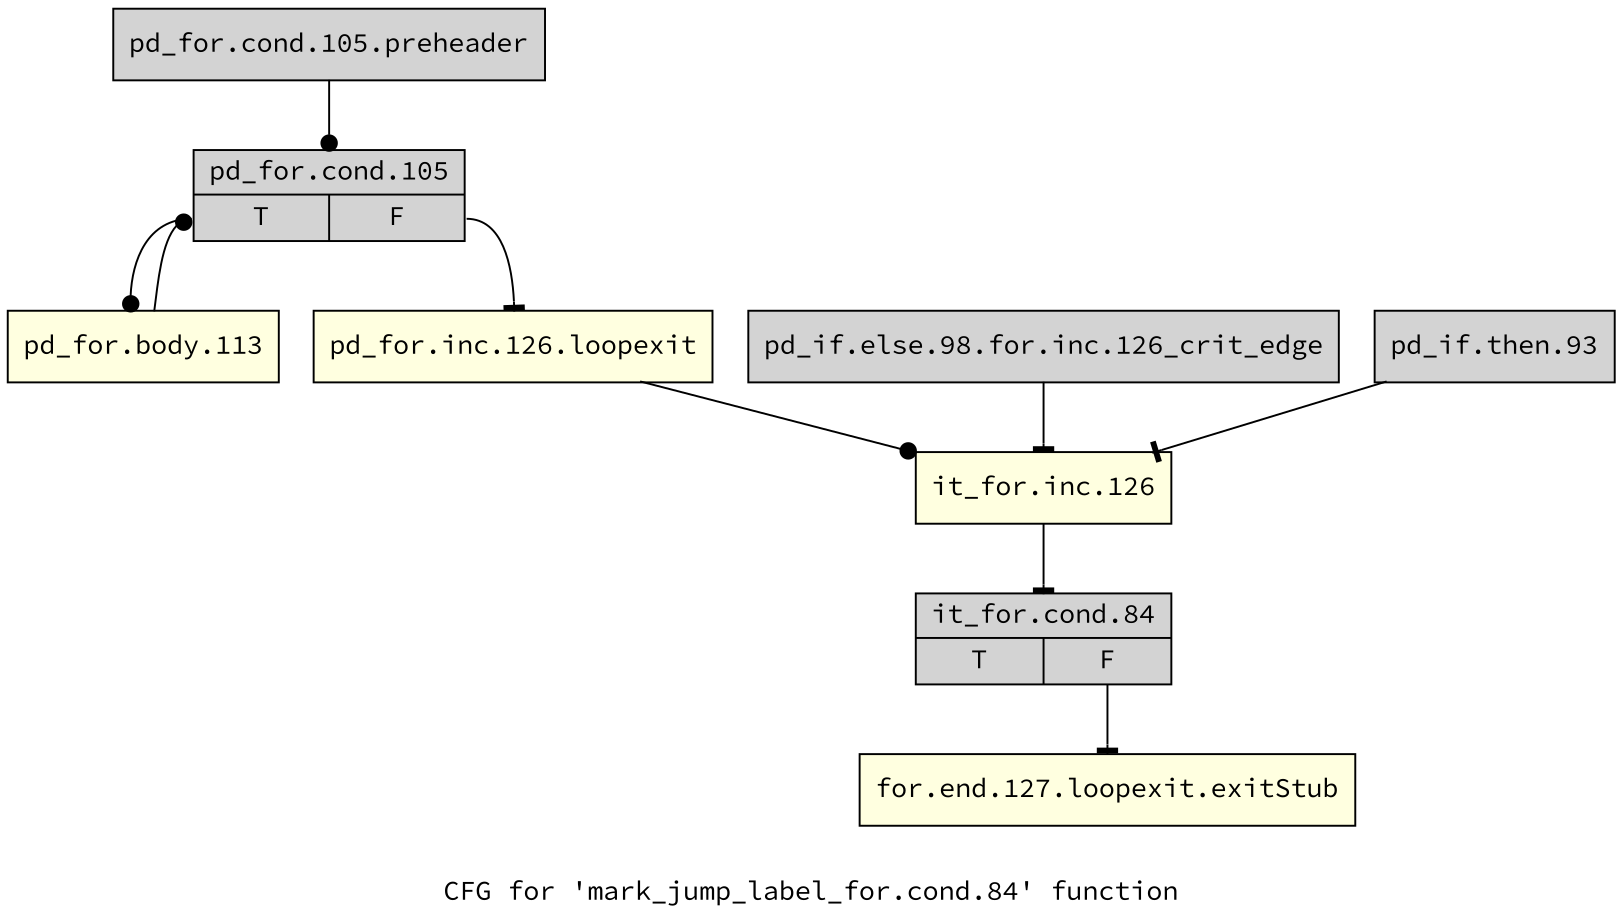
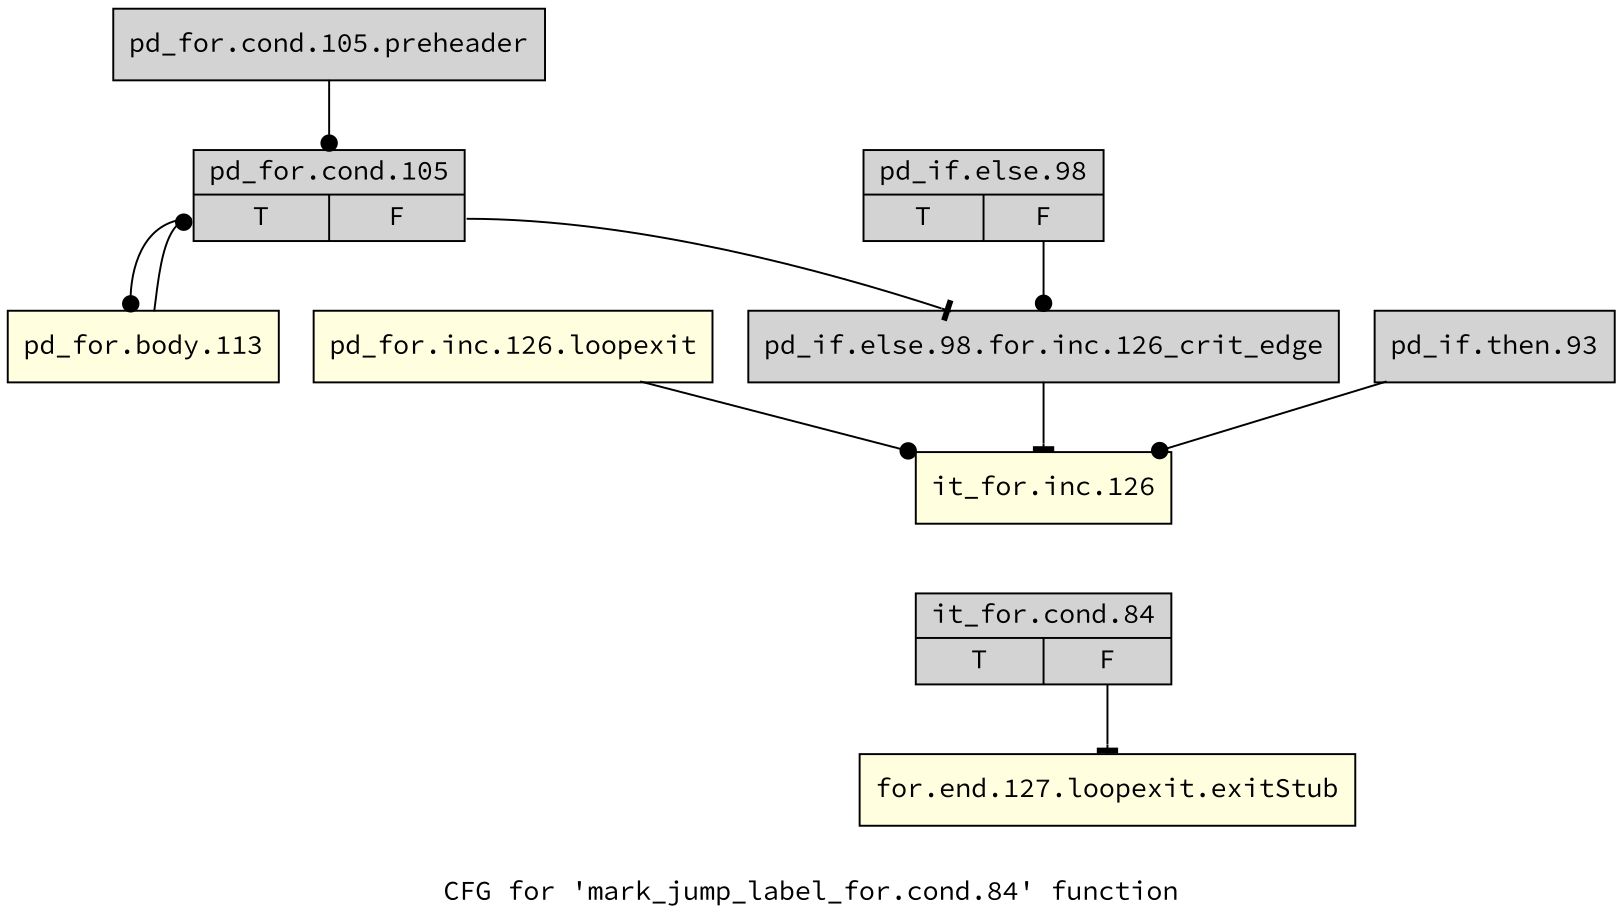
none -> (984, 196)
(504, 250) -> (707, 246)
(1274, 416) -> (1274, 416)
(1044, 554) -> none
